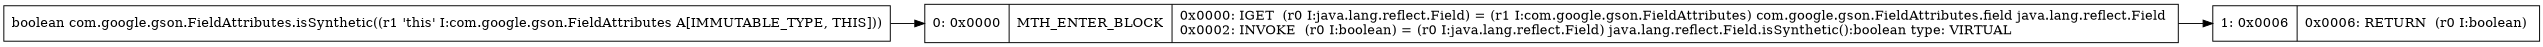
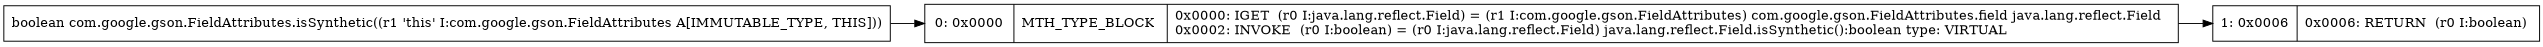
(1091, 23) -> (1088, 23)
